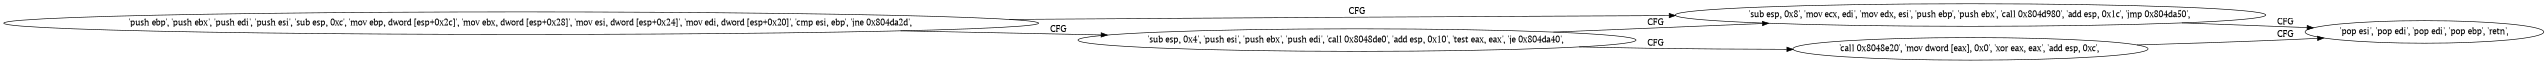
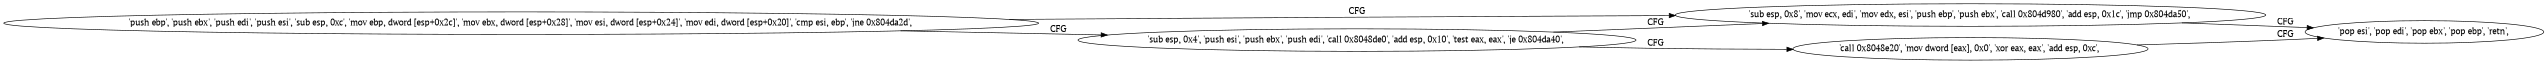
(2424, 32) -> (2424, 32)
